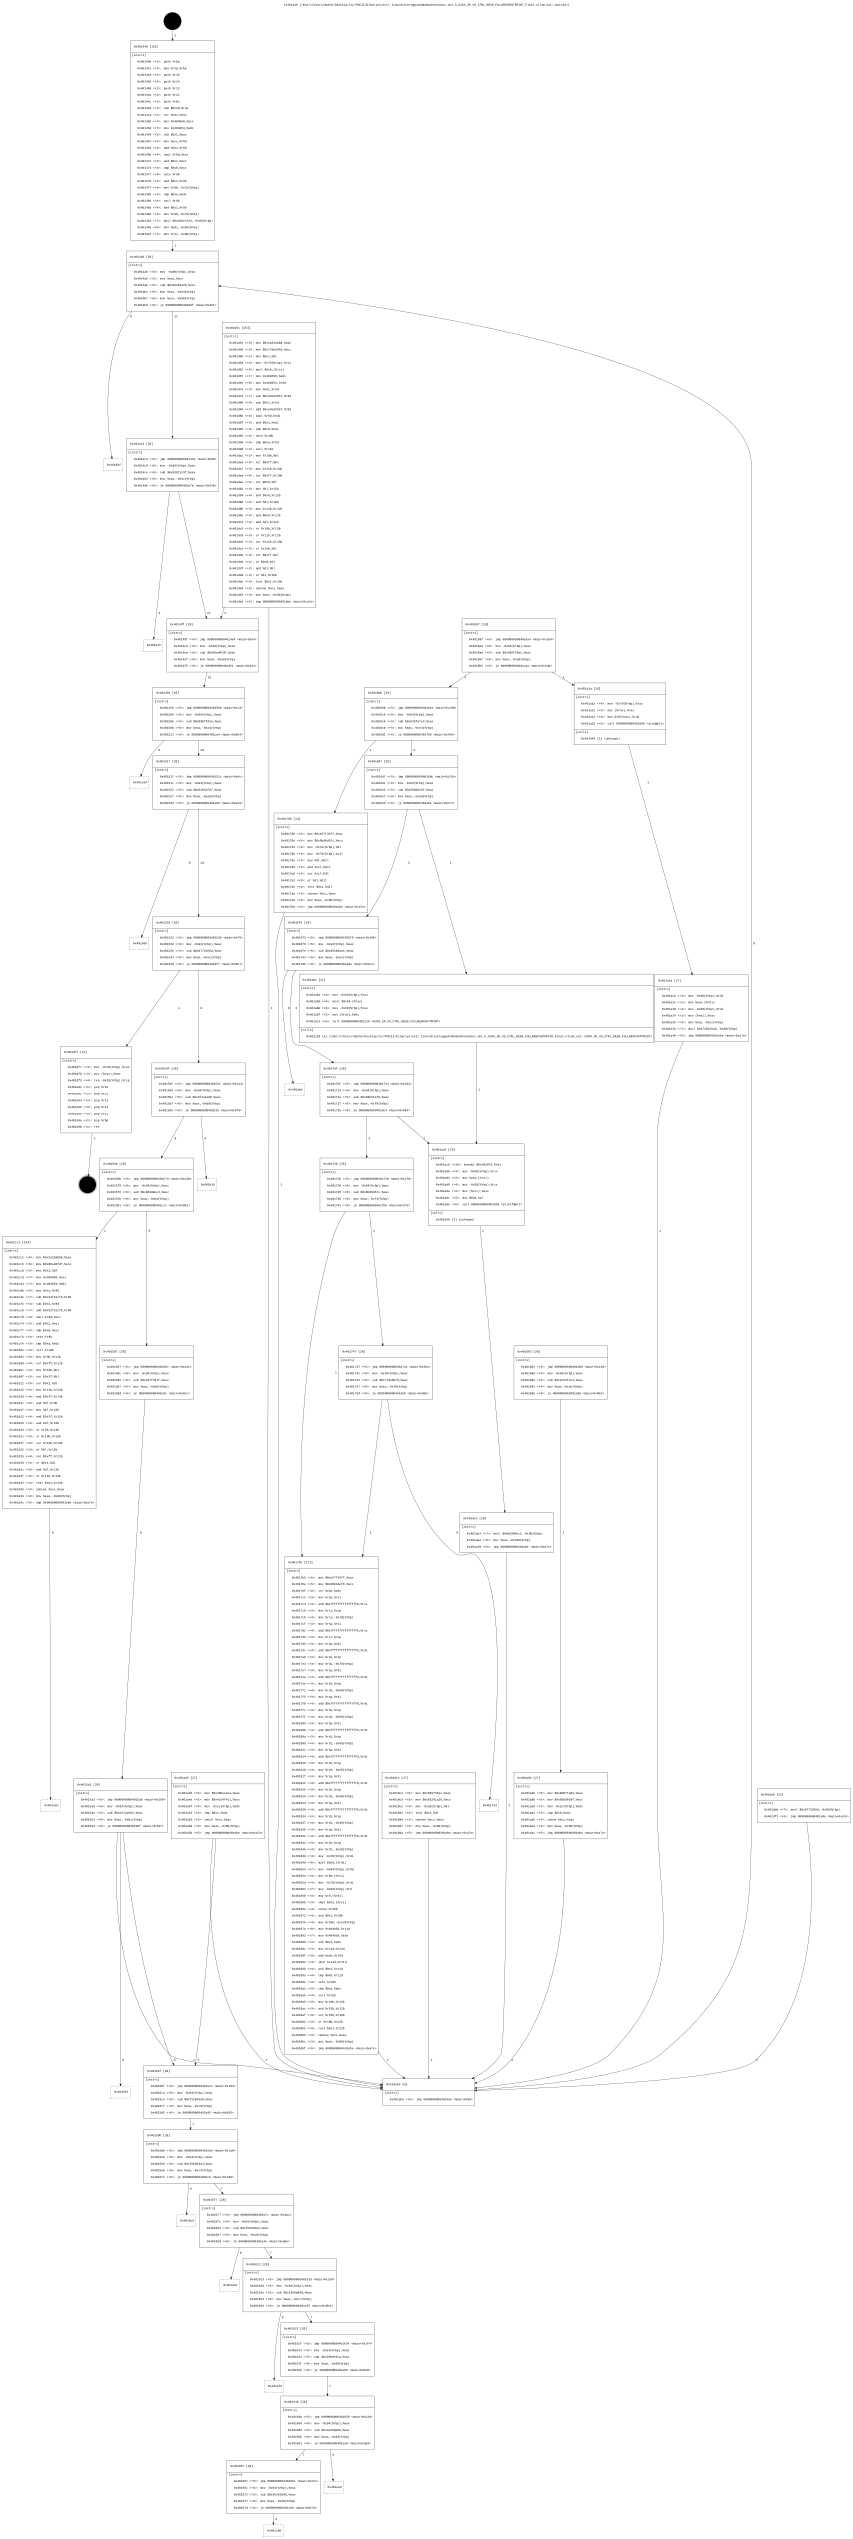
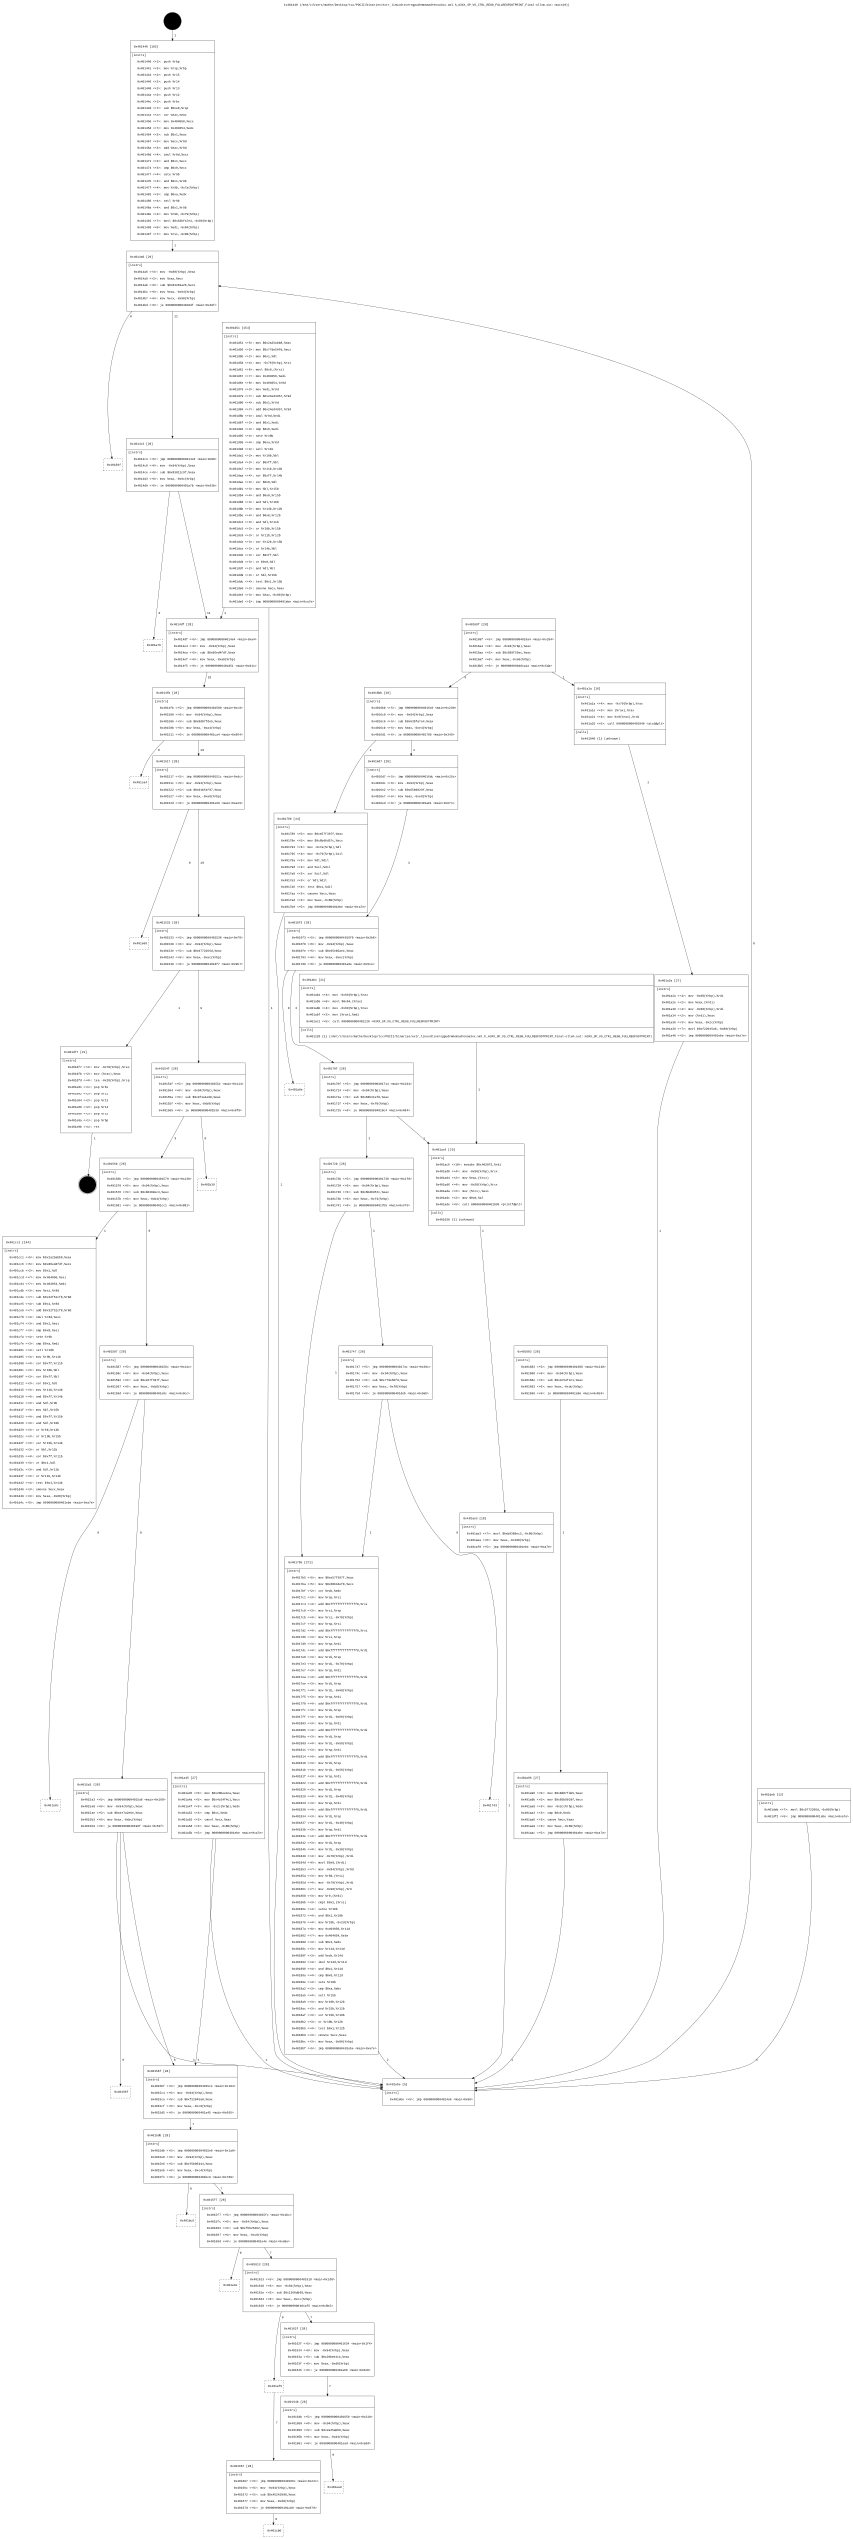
(442, 890) -> none
(50, 1653) -> (63, 1591)
(429, 1805) -> none
(301, 2454) -> (274, 2425)
